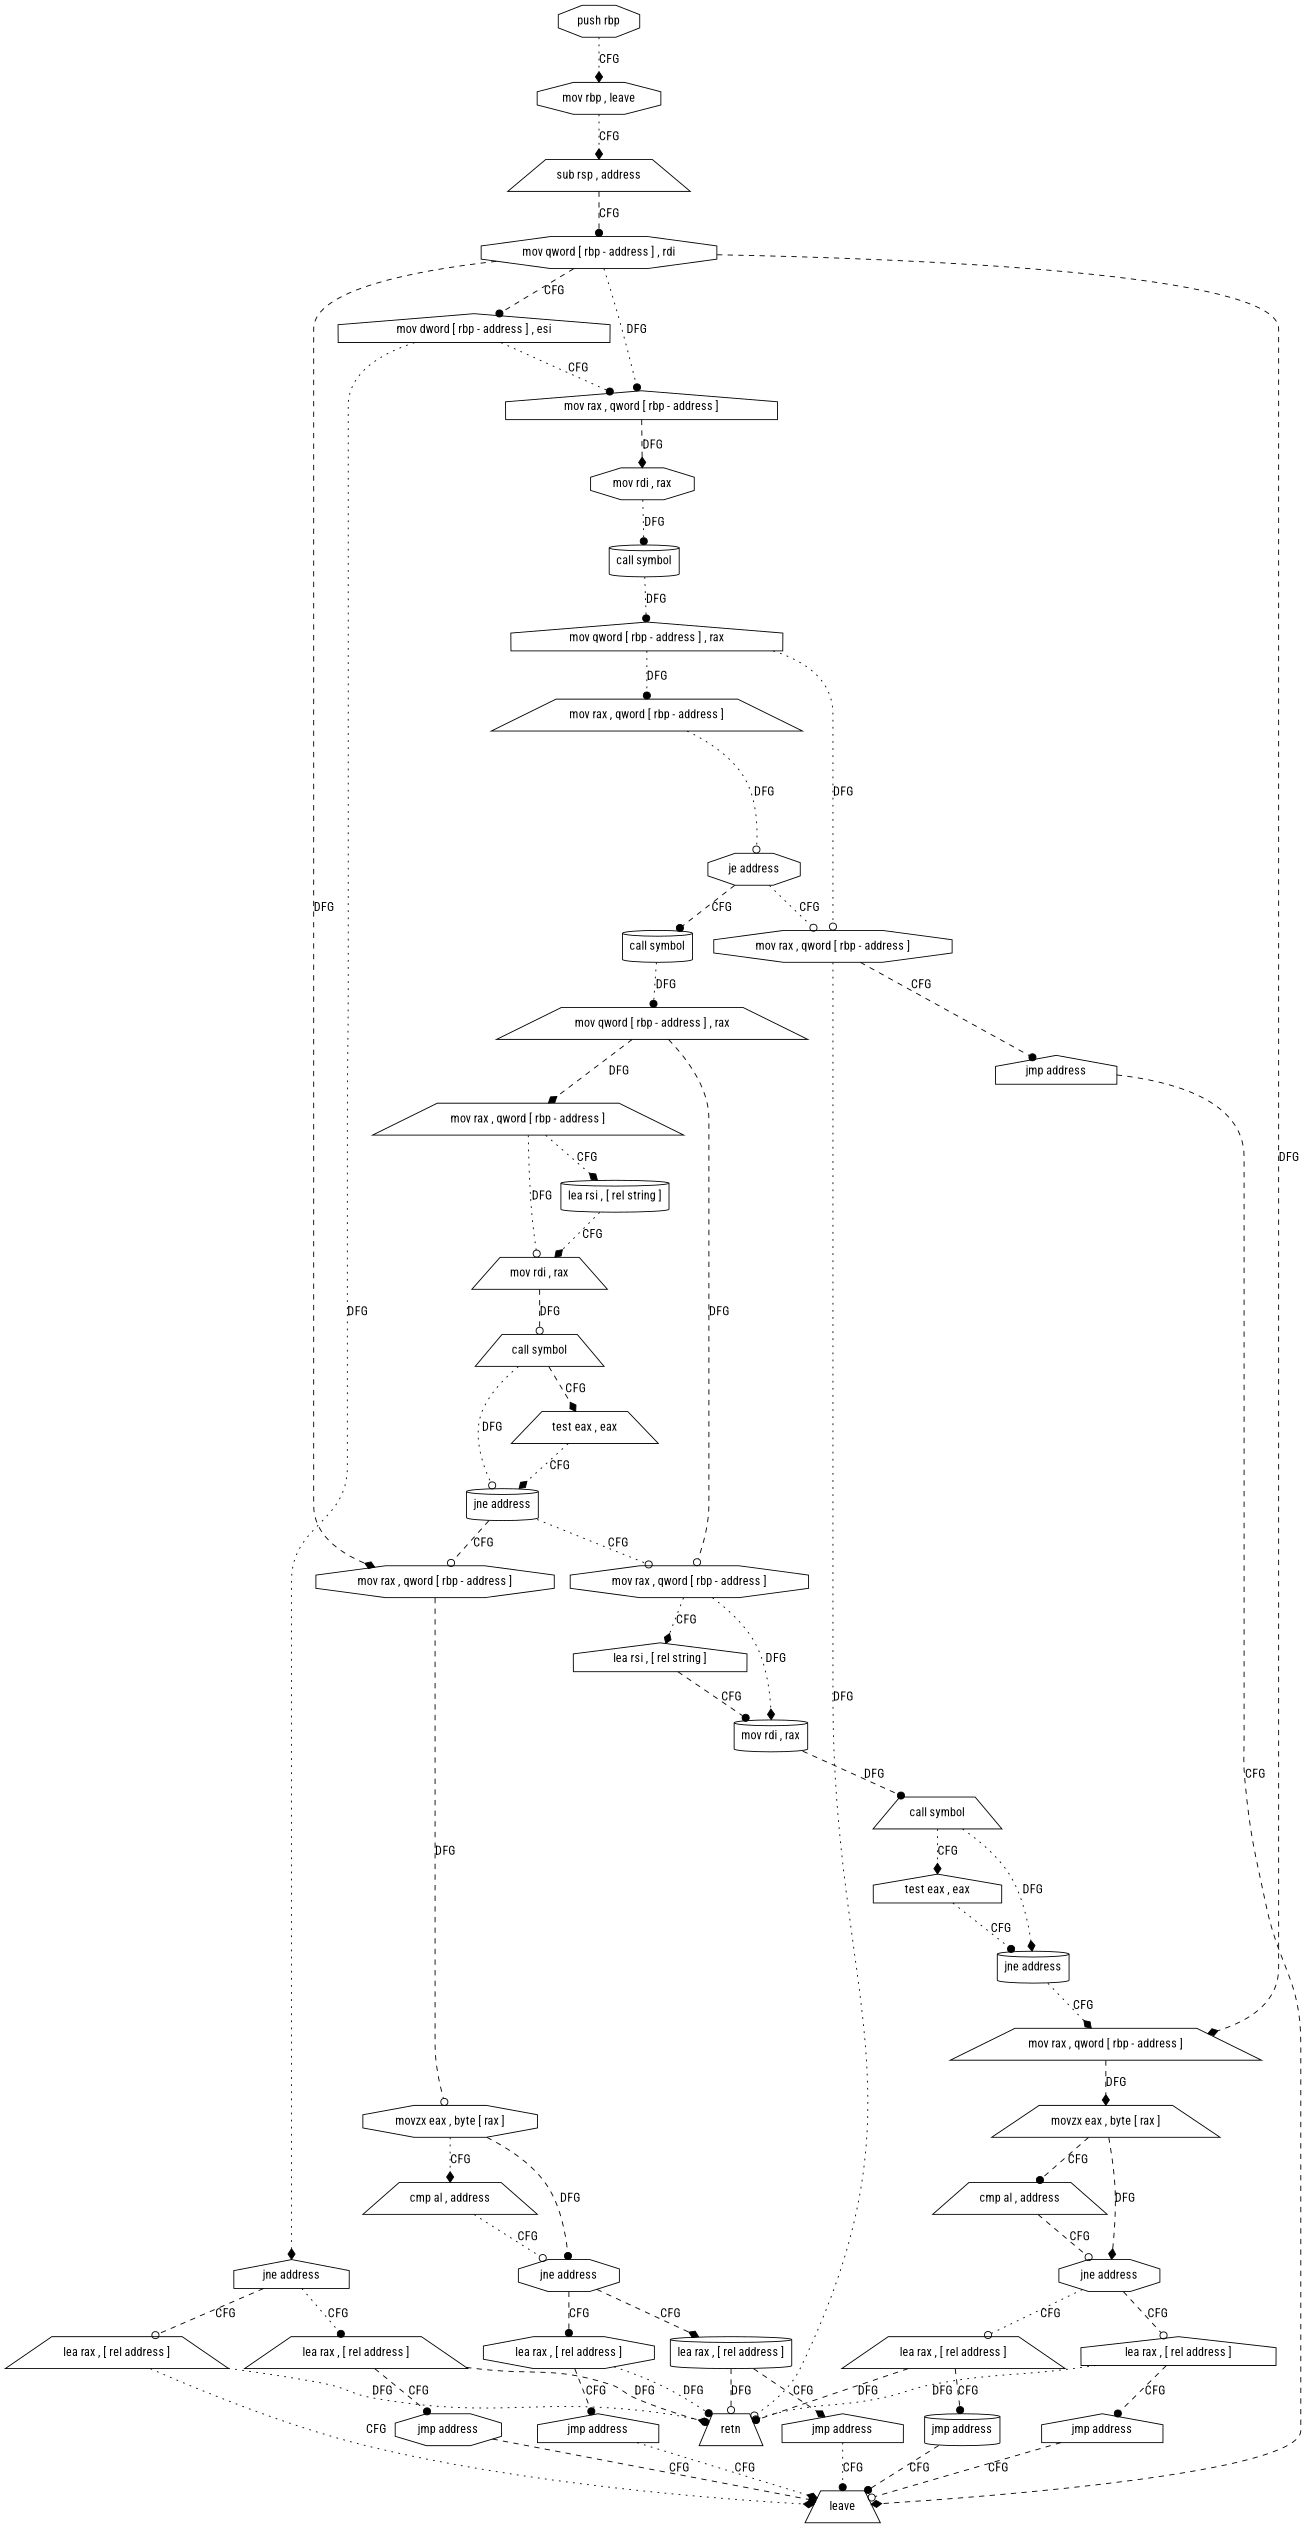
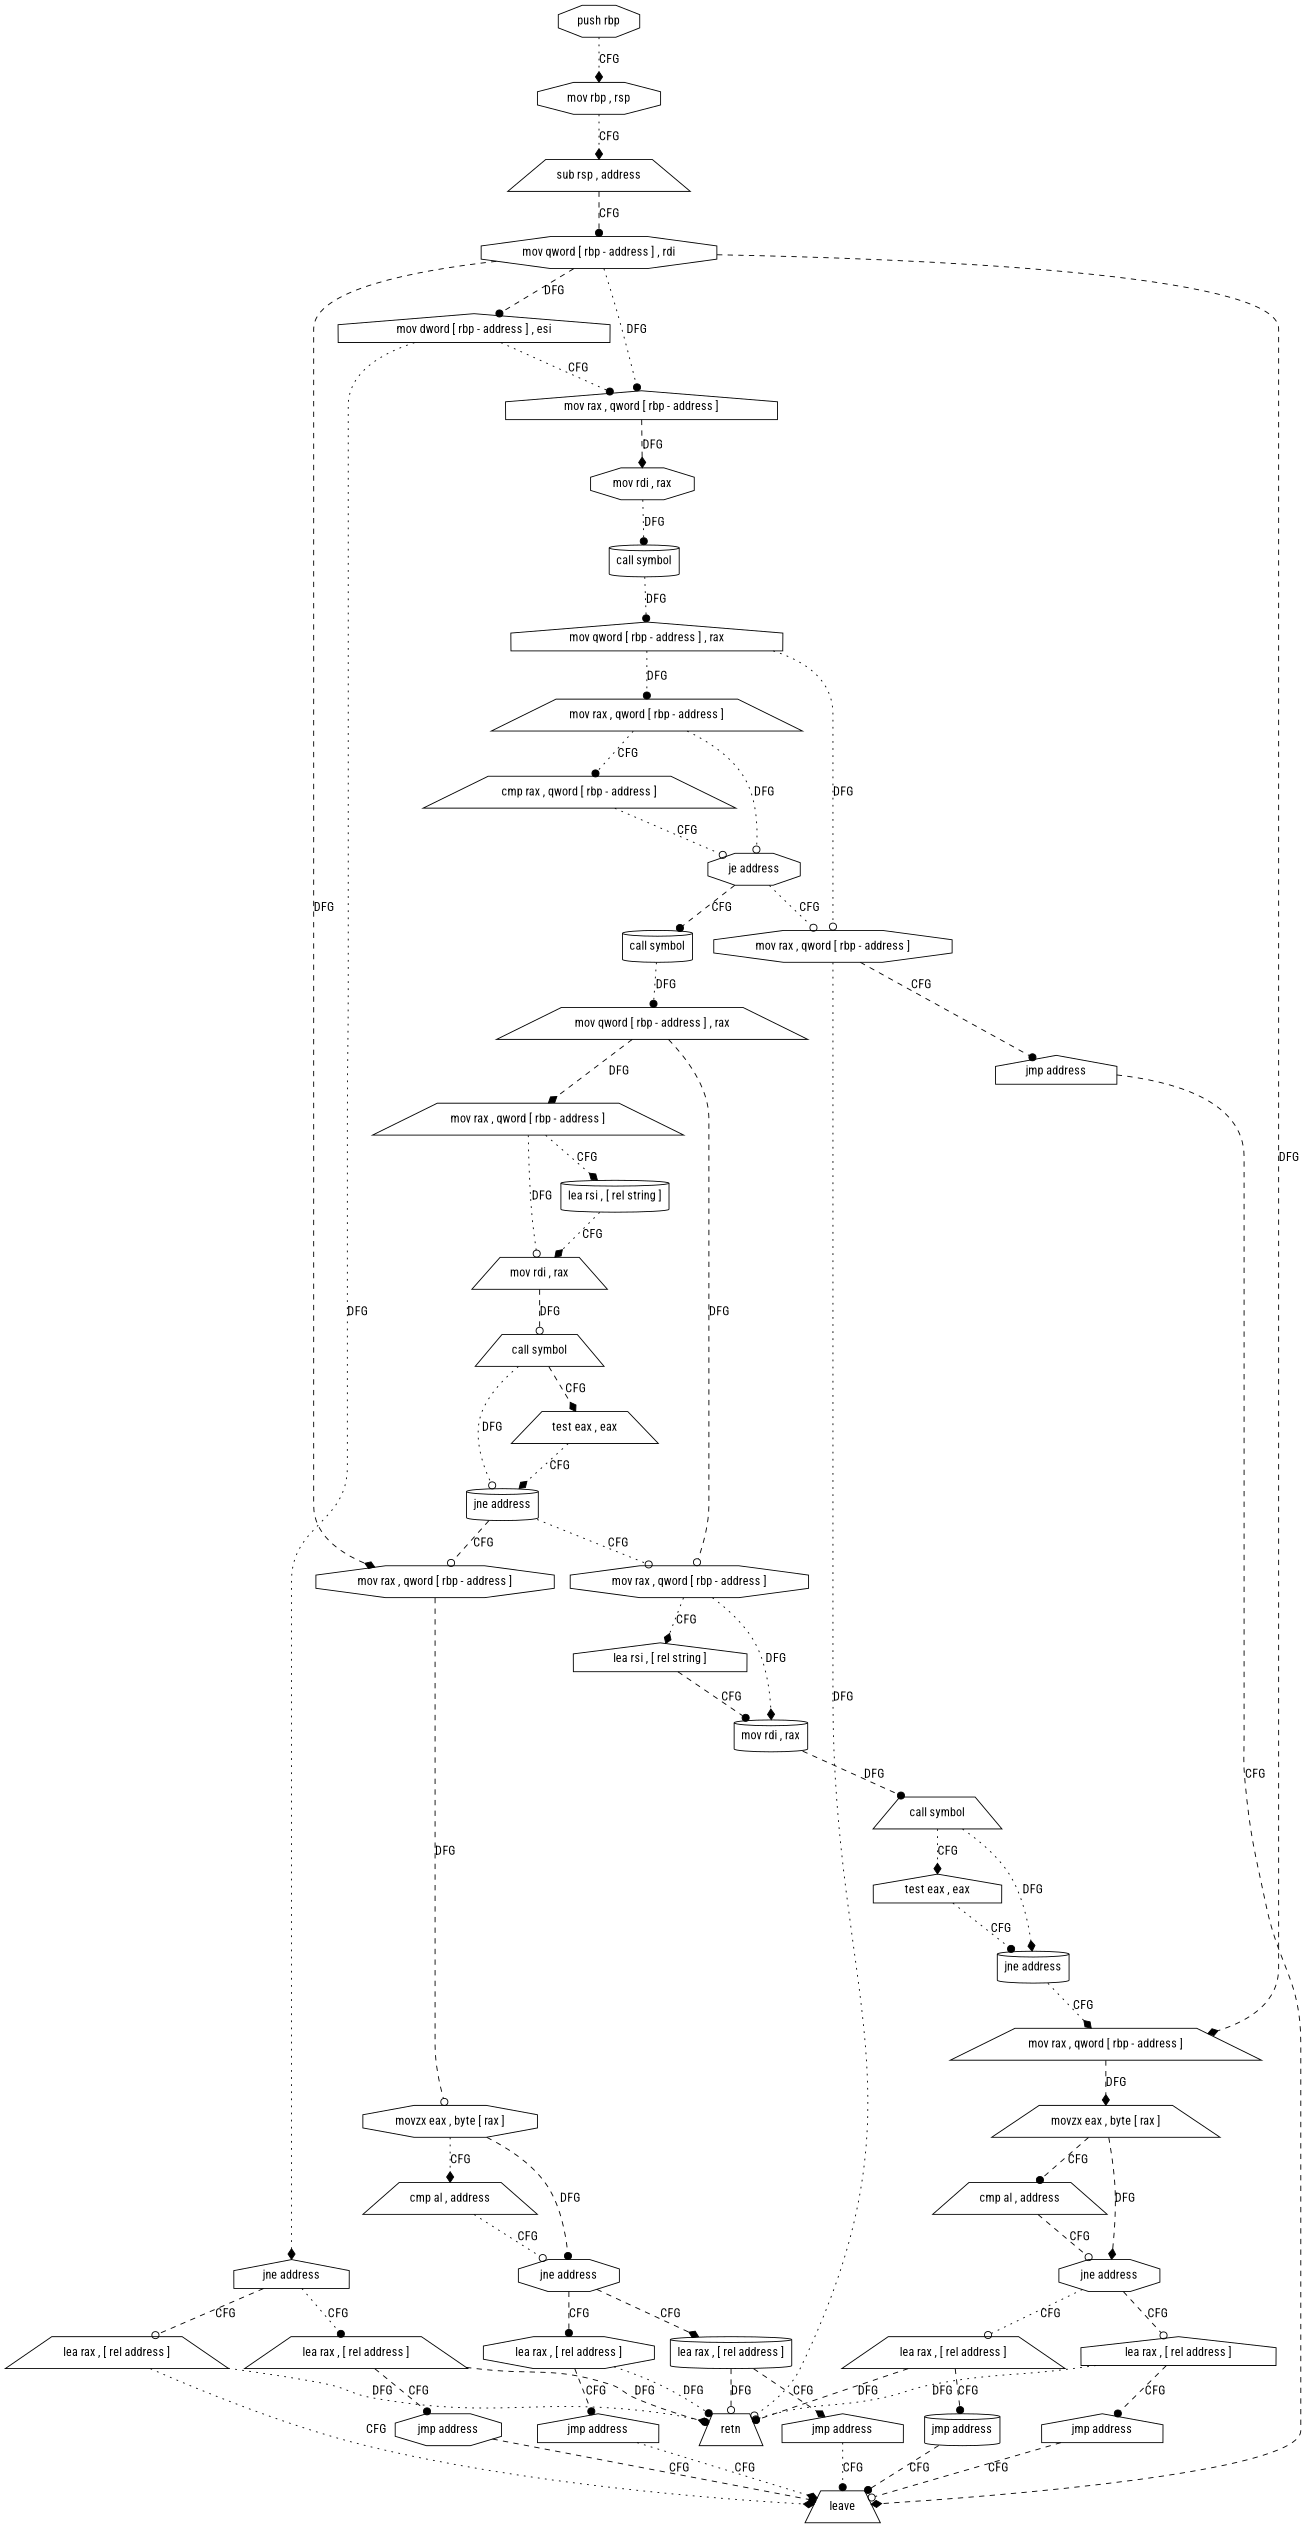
(599, 98) -> (599, 98)
(555, 291) -> (555, 291)
none -> (580, 792)
